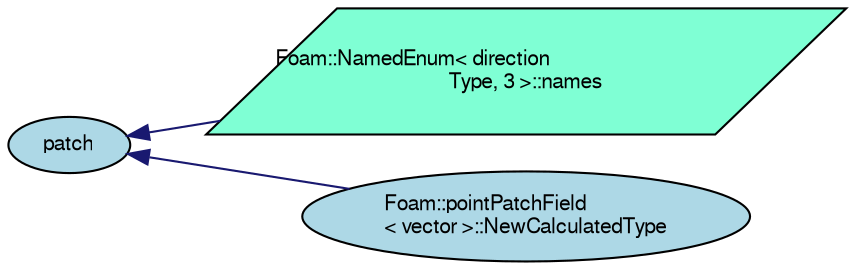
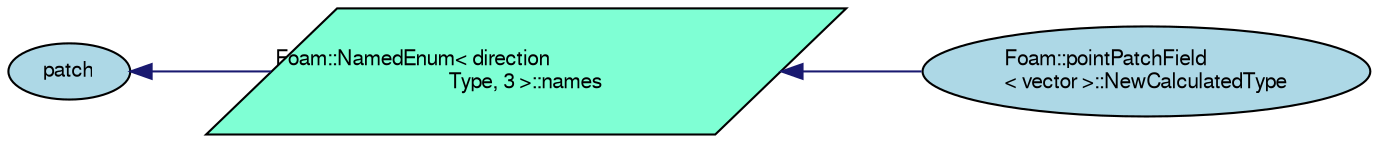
(249, 173) -> (862, 71)
